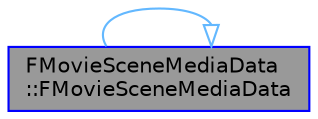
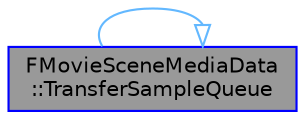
(159, 79) -> (153, 79)
